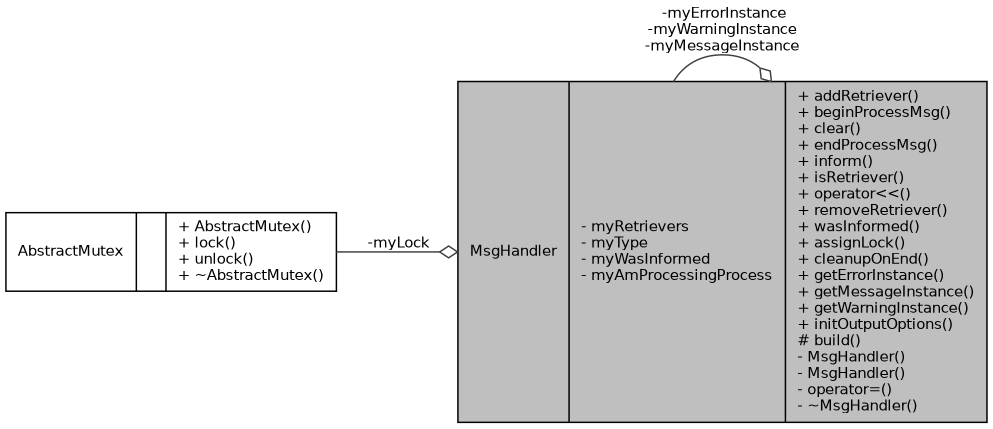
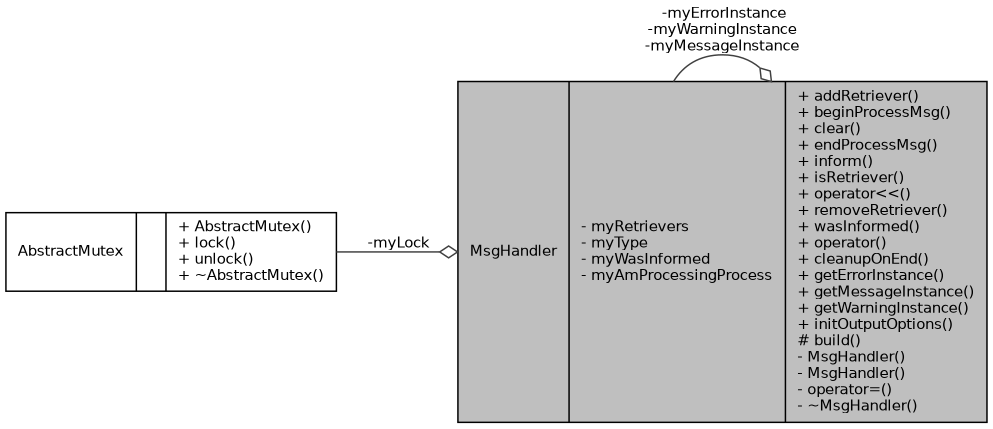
(851, 243) -> (842, 243)
